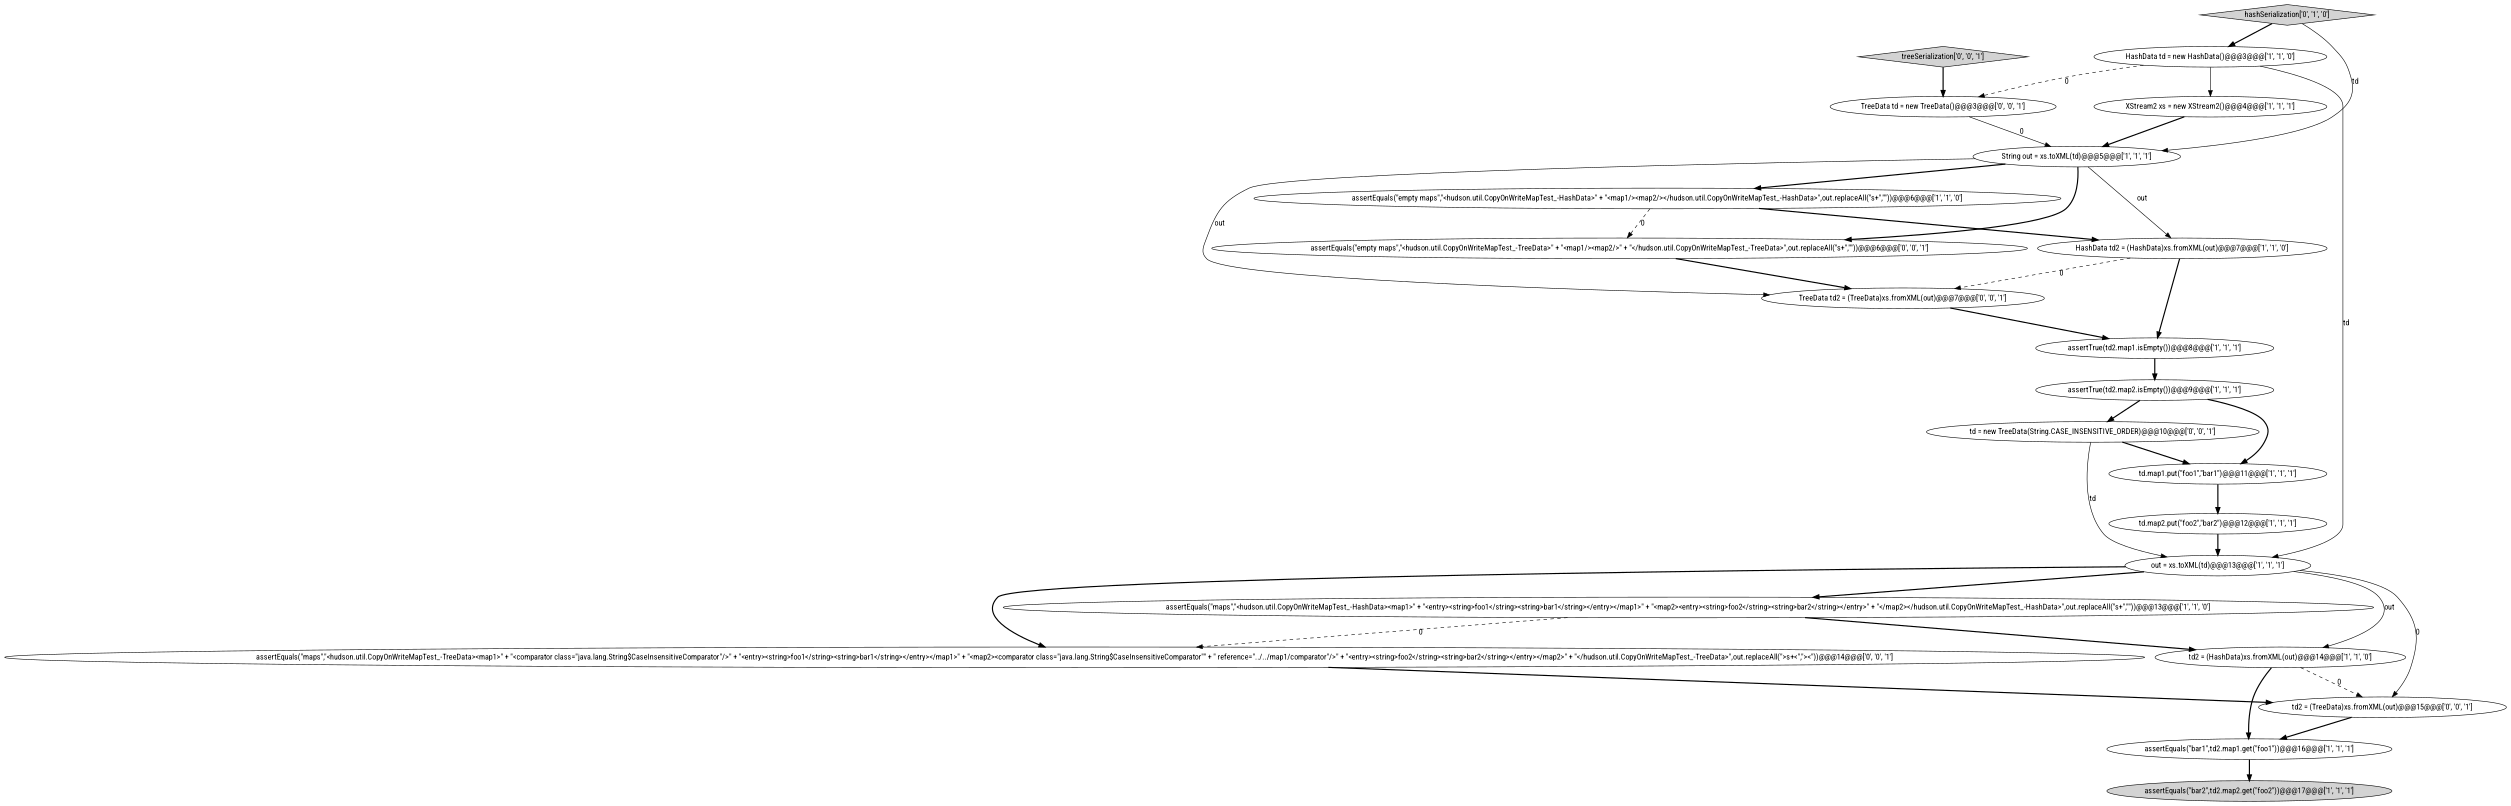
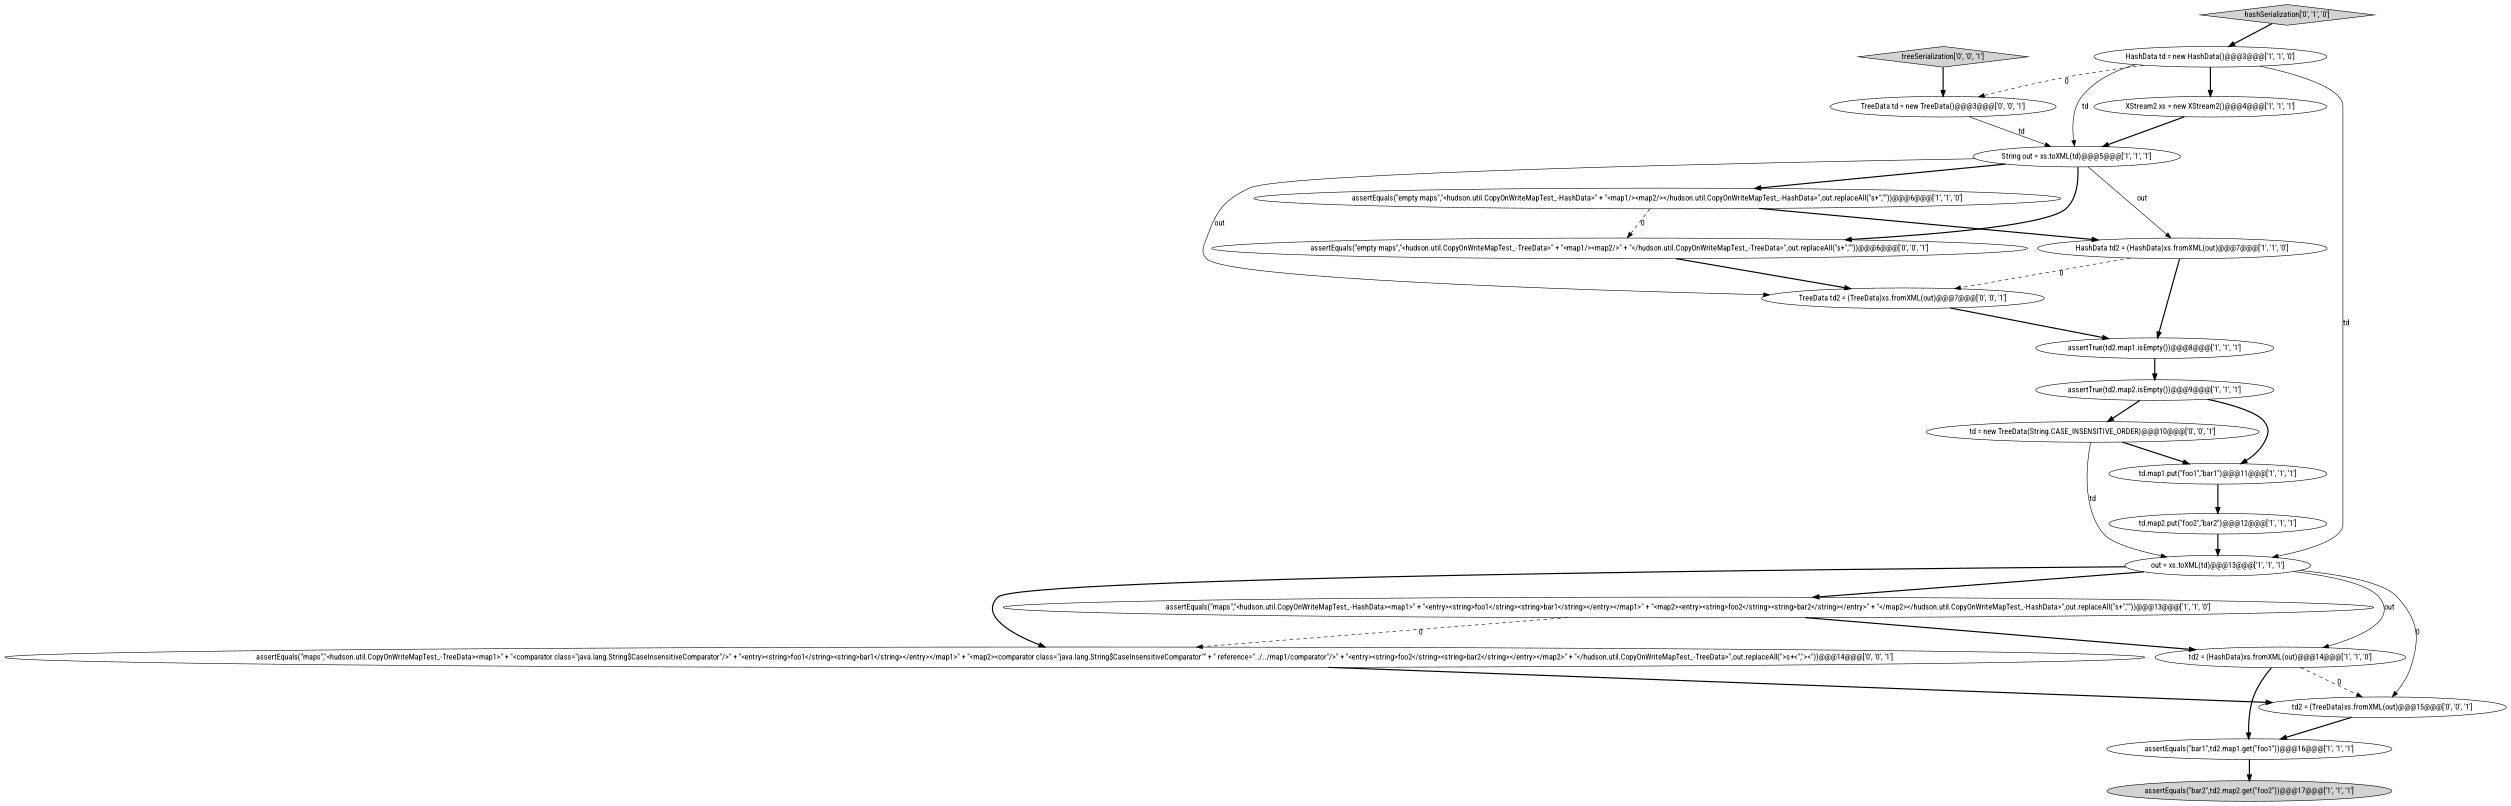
(2210, 79) -> (2210, 79)
(2311, 126) -> (2088, 90)
(2022, 132) -> (2022, 132)
